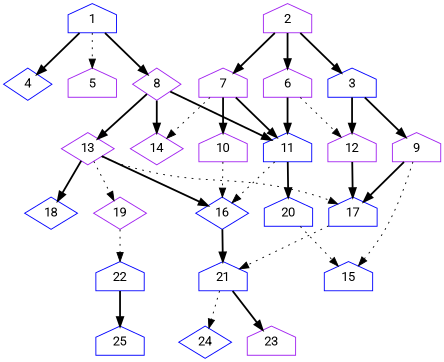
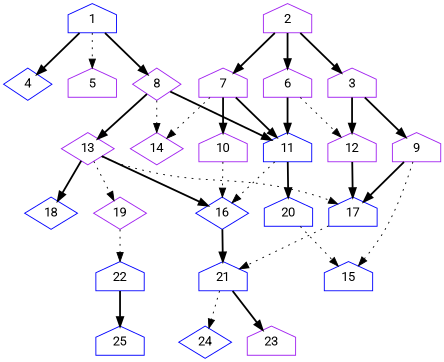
(352, 84) -> (352, 84)
(157, 112) -> (157, 112)
